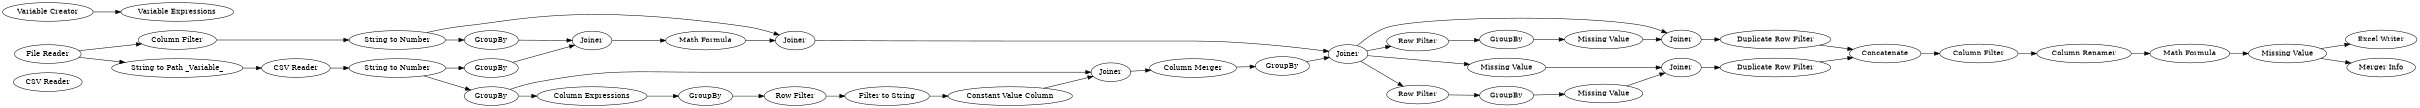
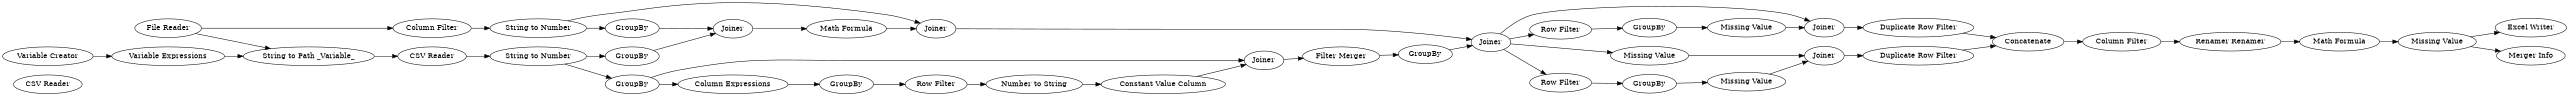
(2084, 54) -> (2230, 42)
none -> (231, 56)
(1193, 68) -> (1341, 56)
(887, 96) -> (1034, 84)
